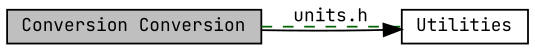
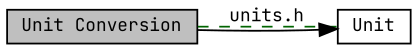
(134, 27) -> (102, 27)
(465, 27) -> (374, 27)
